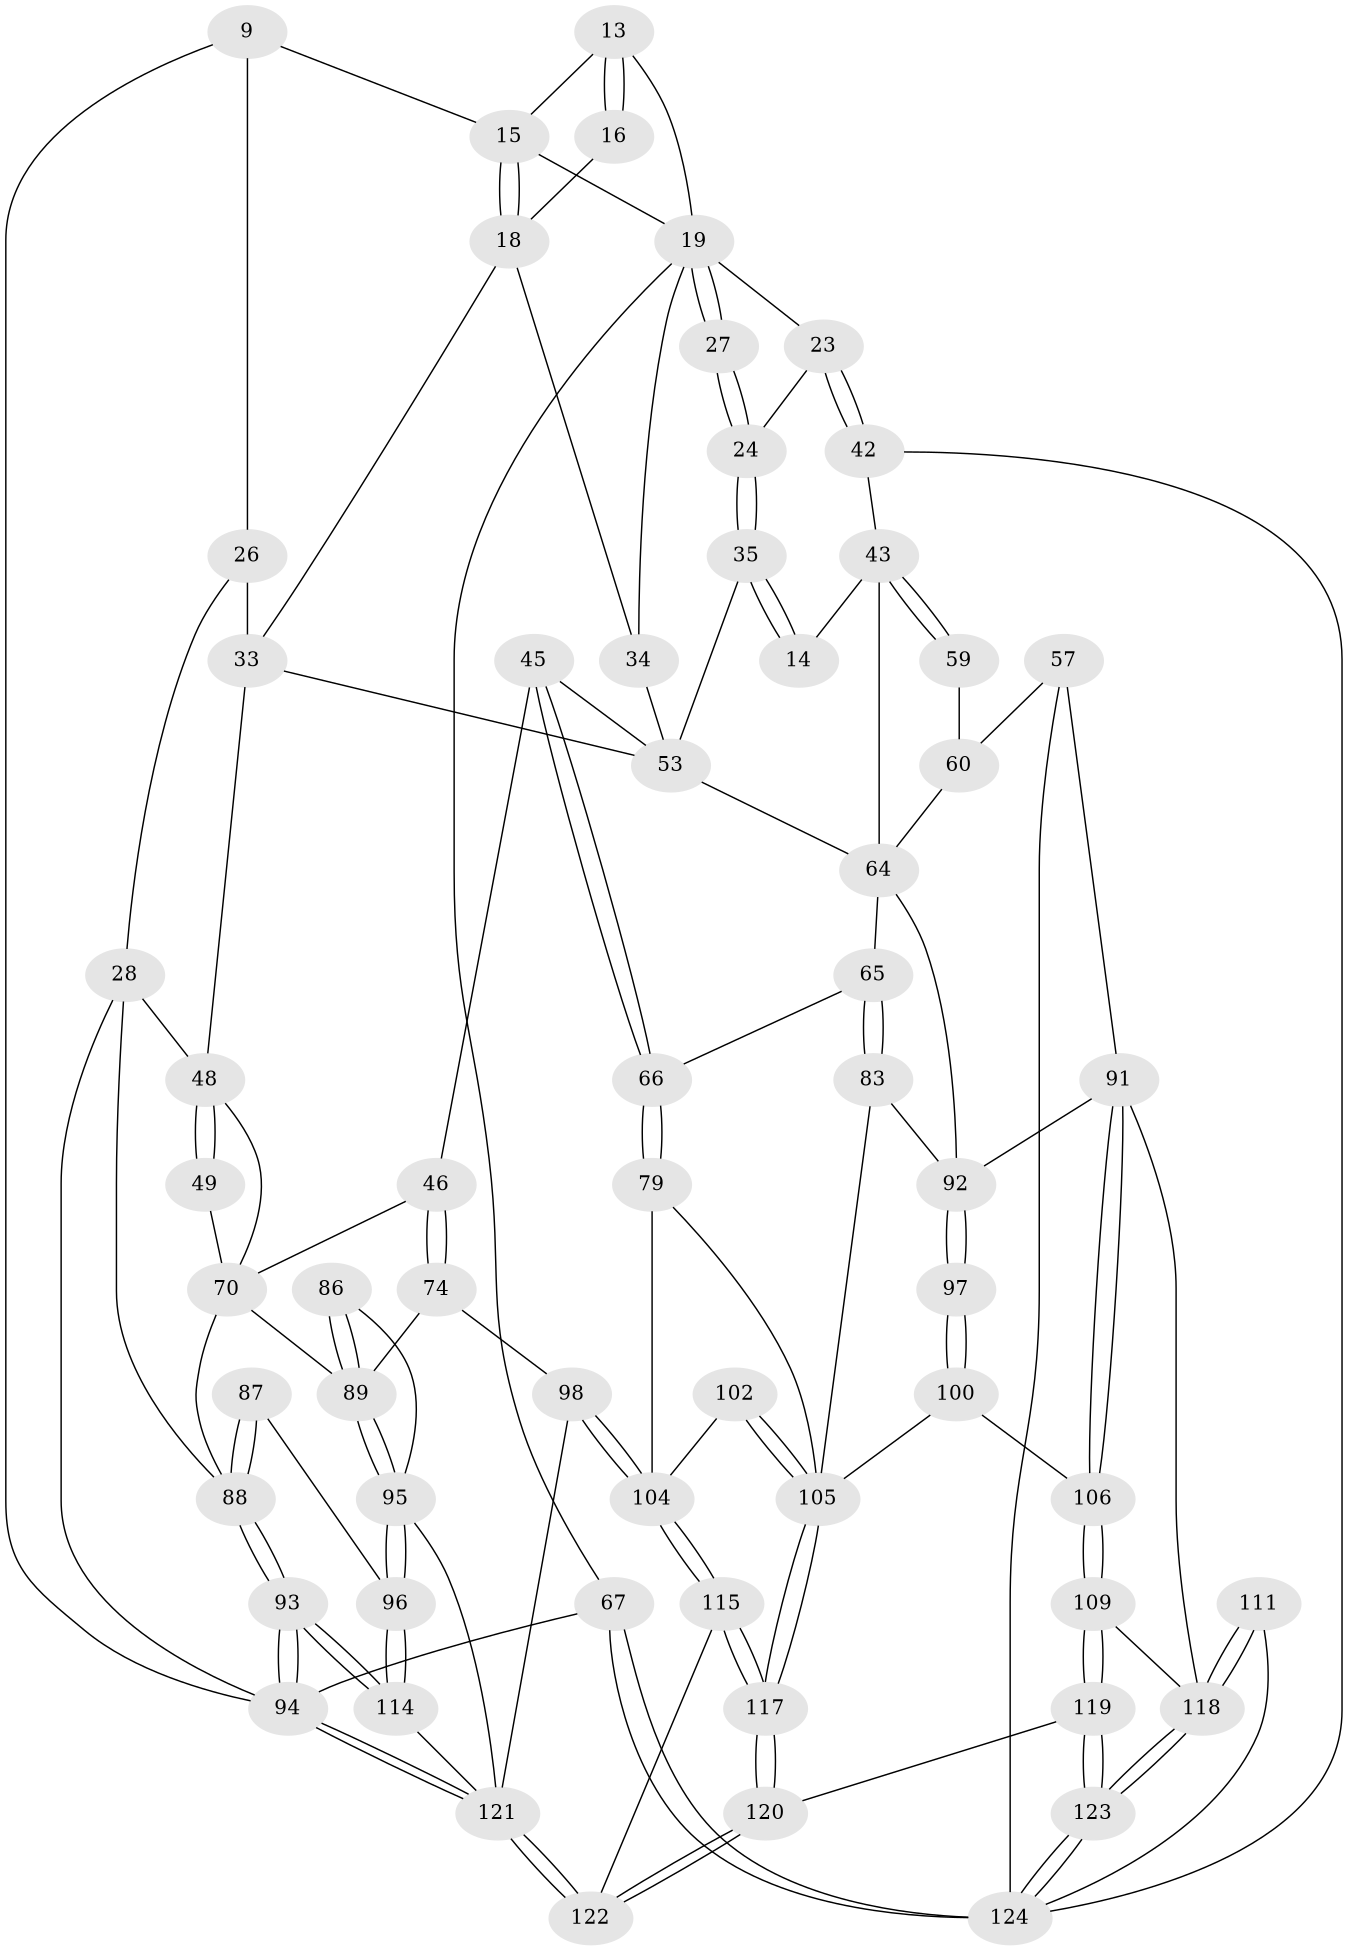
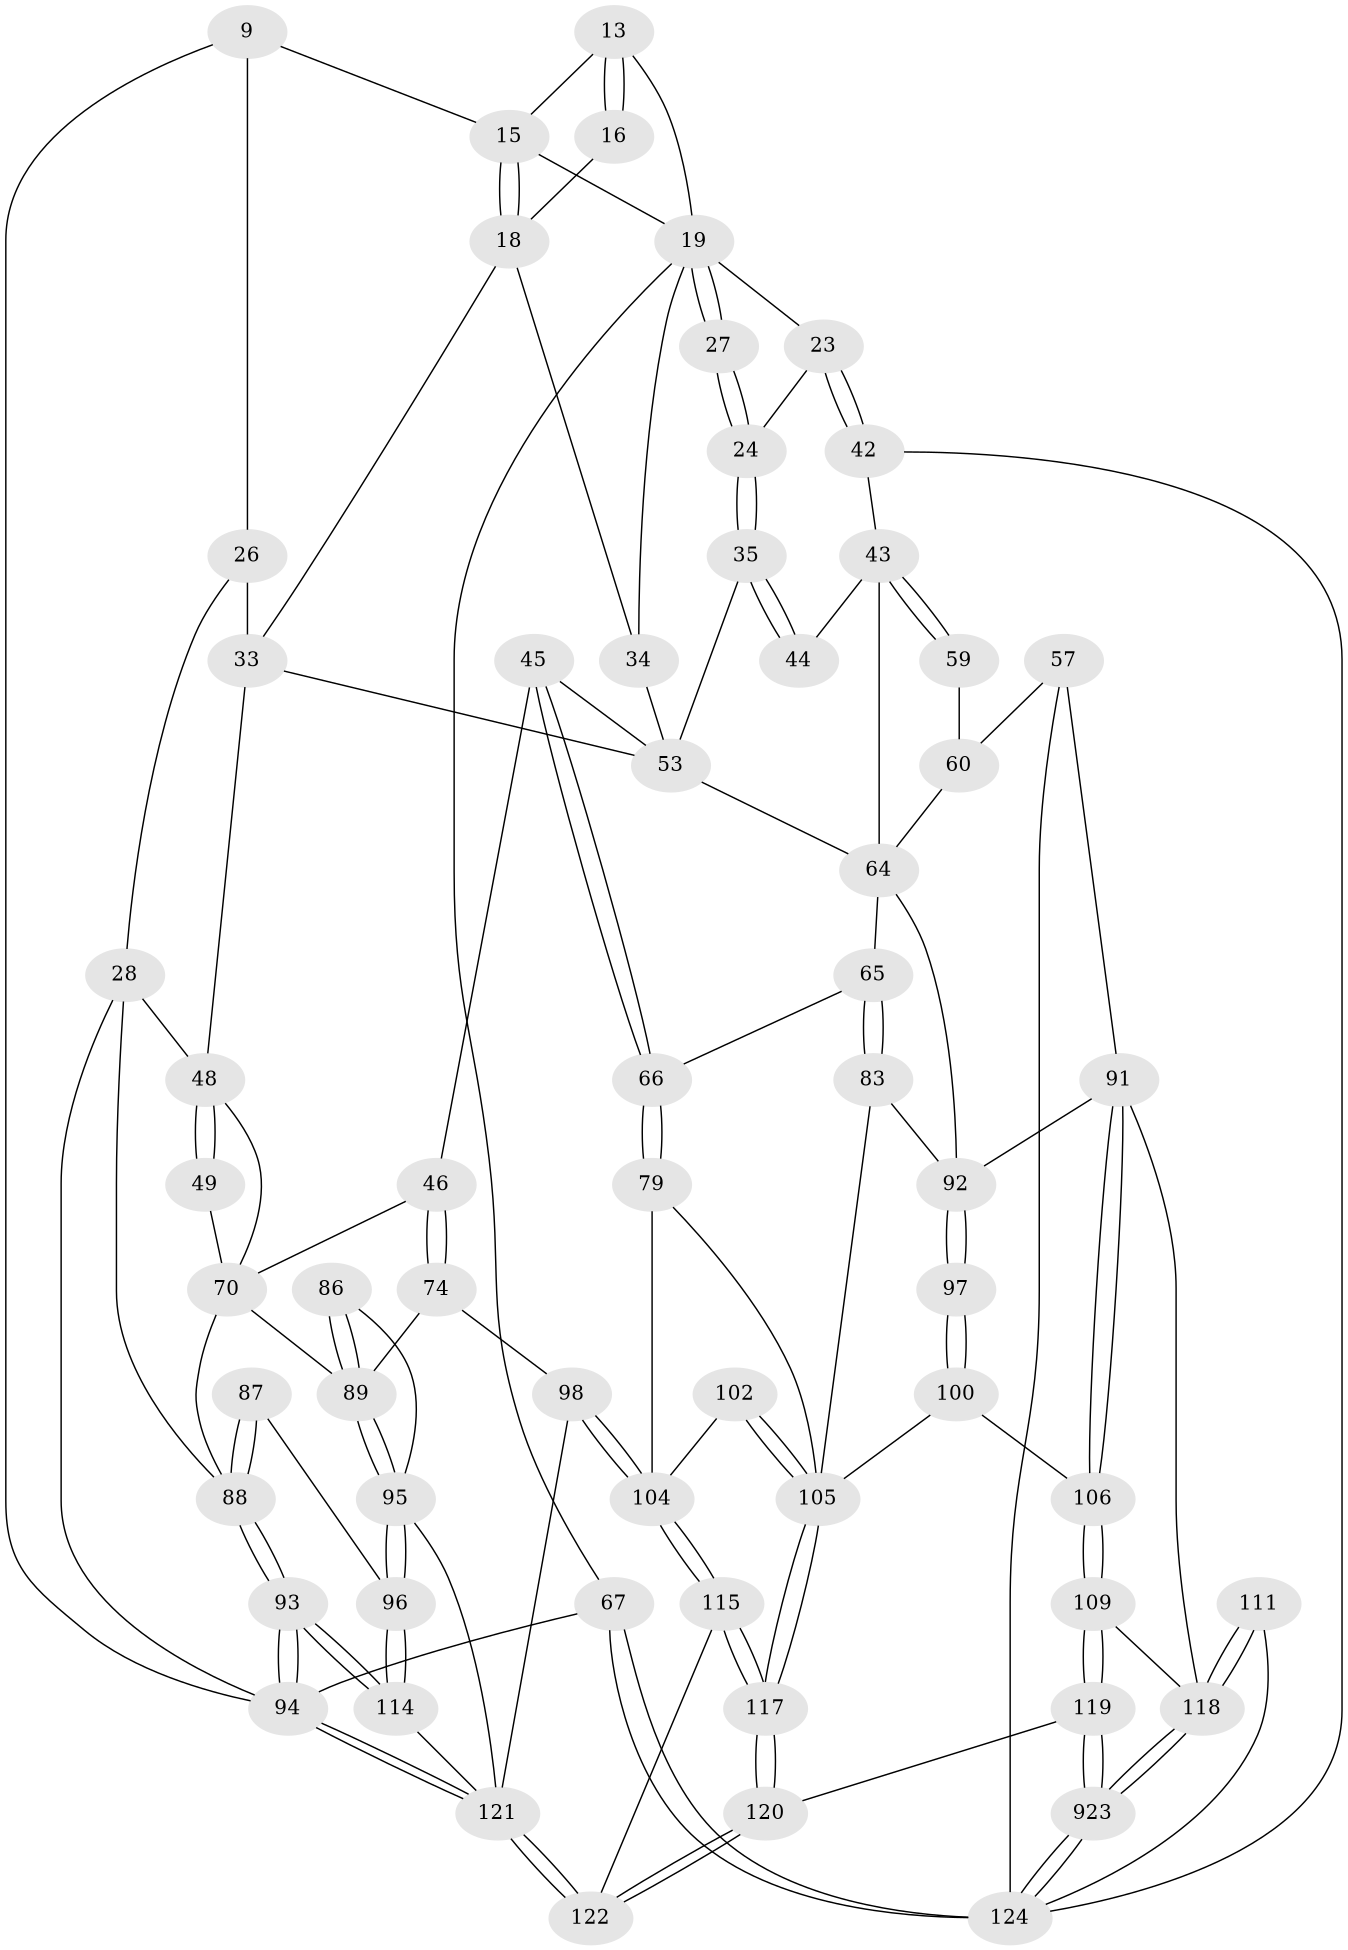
(799, 661) -> (799, 661)
(1093, 1814) -> (1093, 1814)
